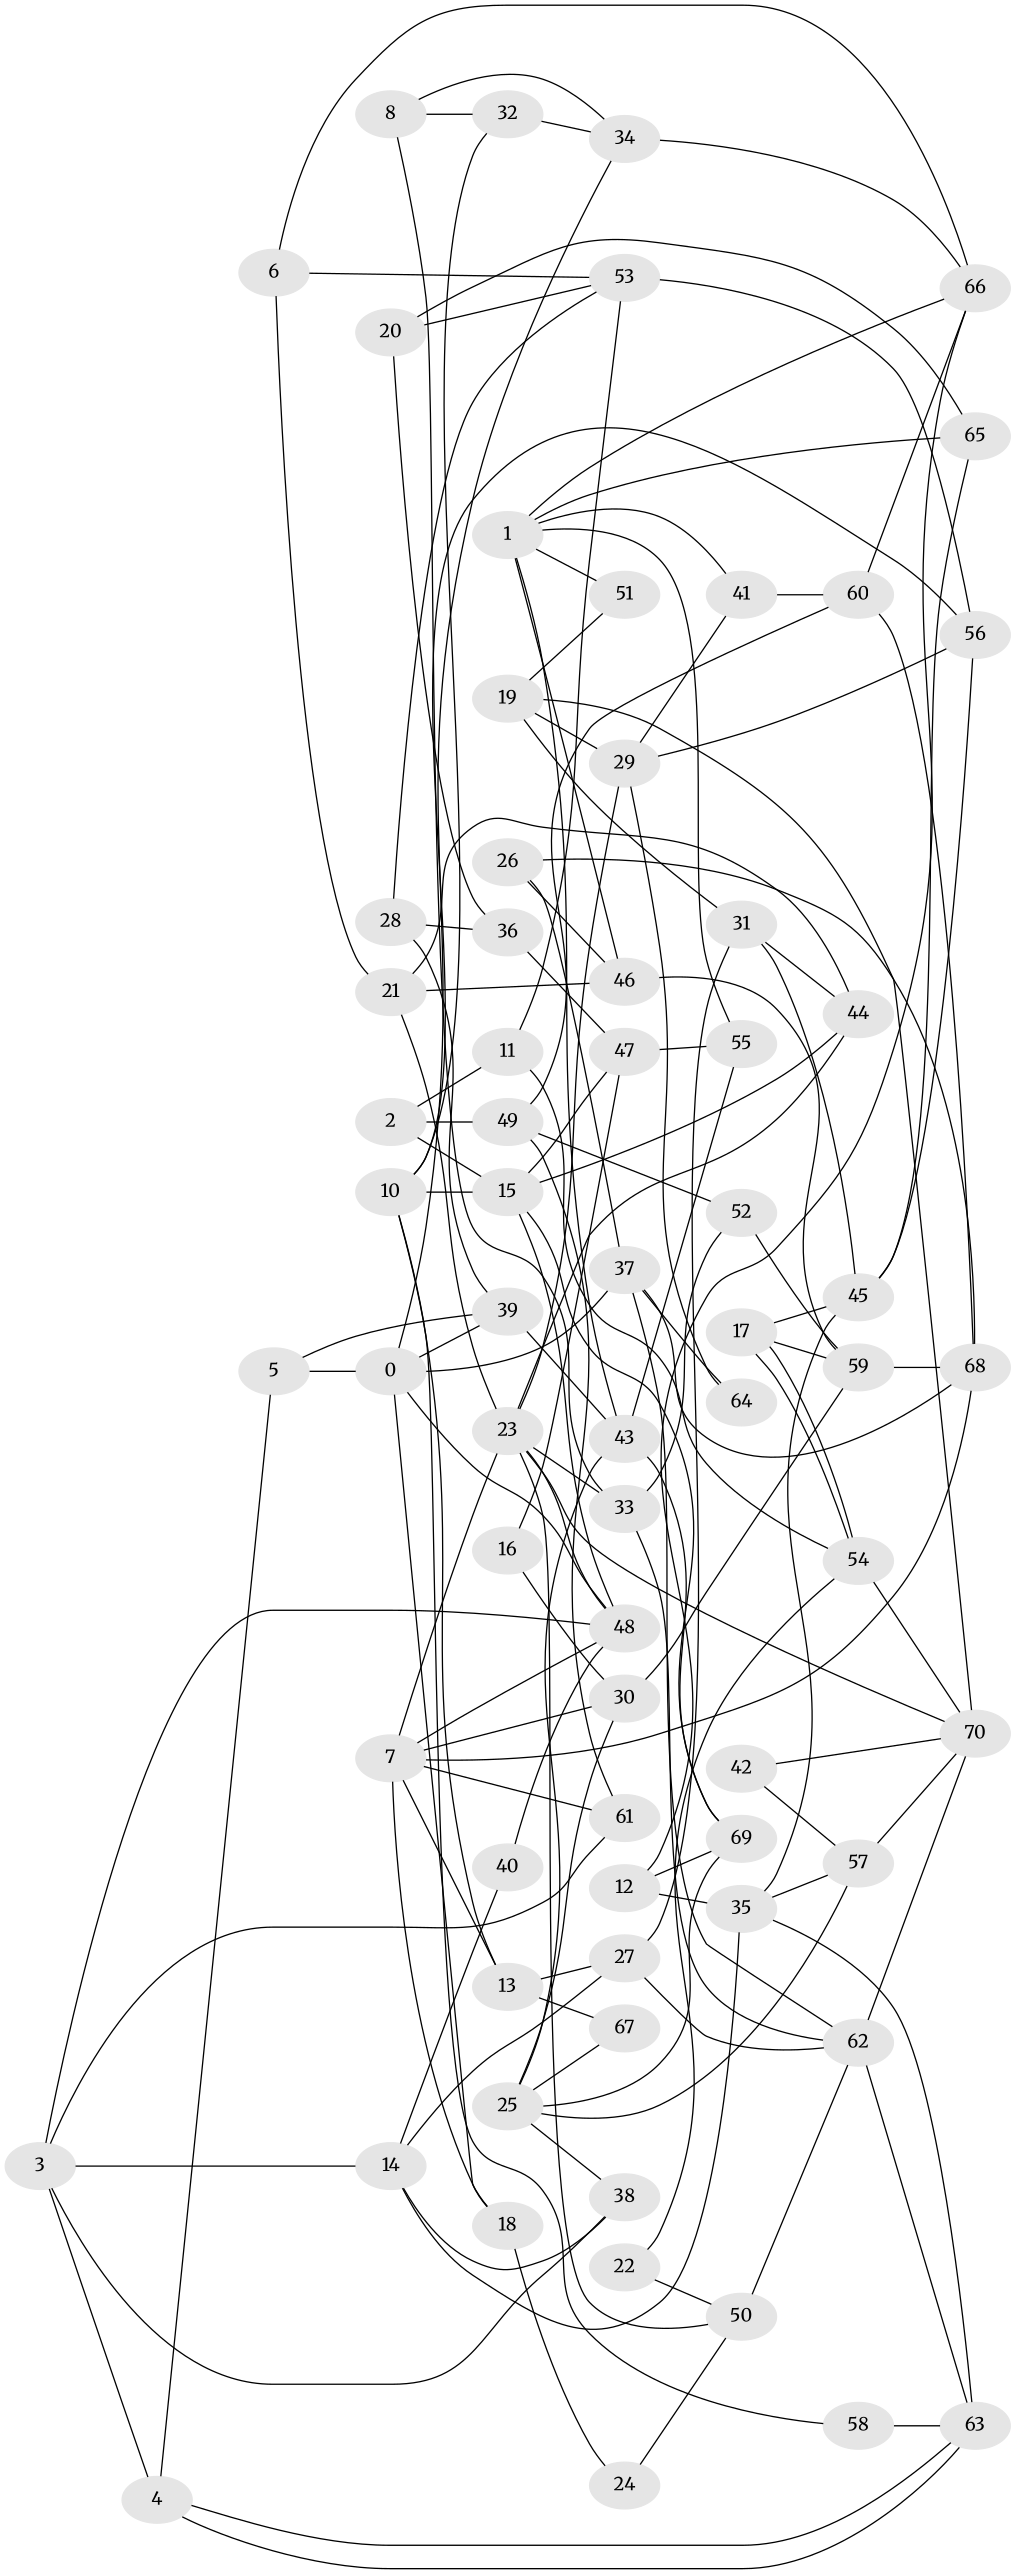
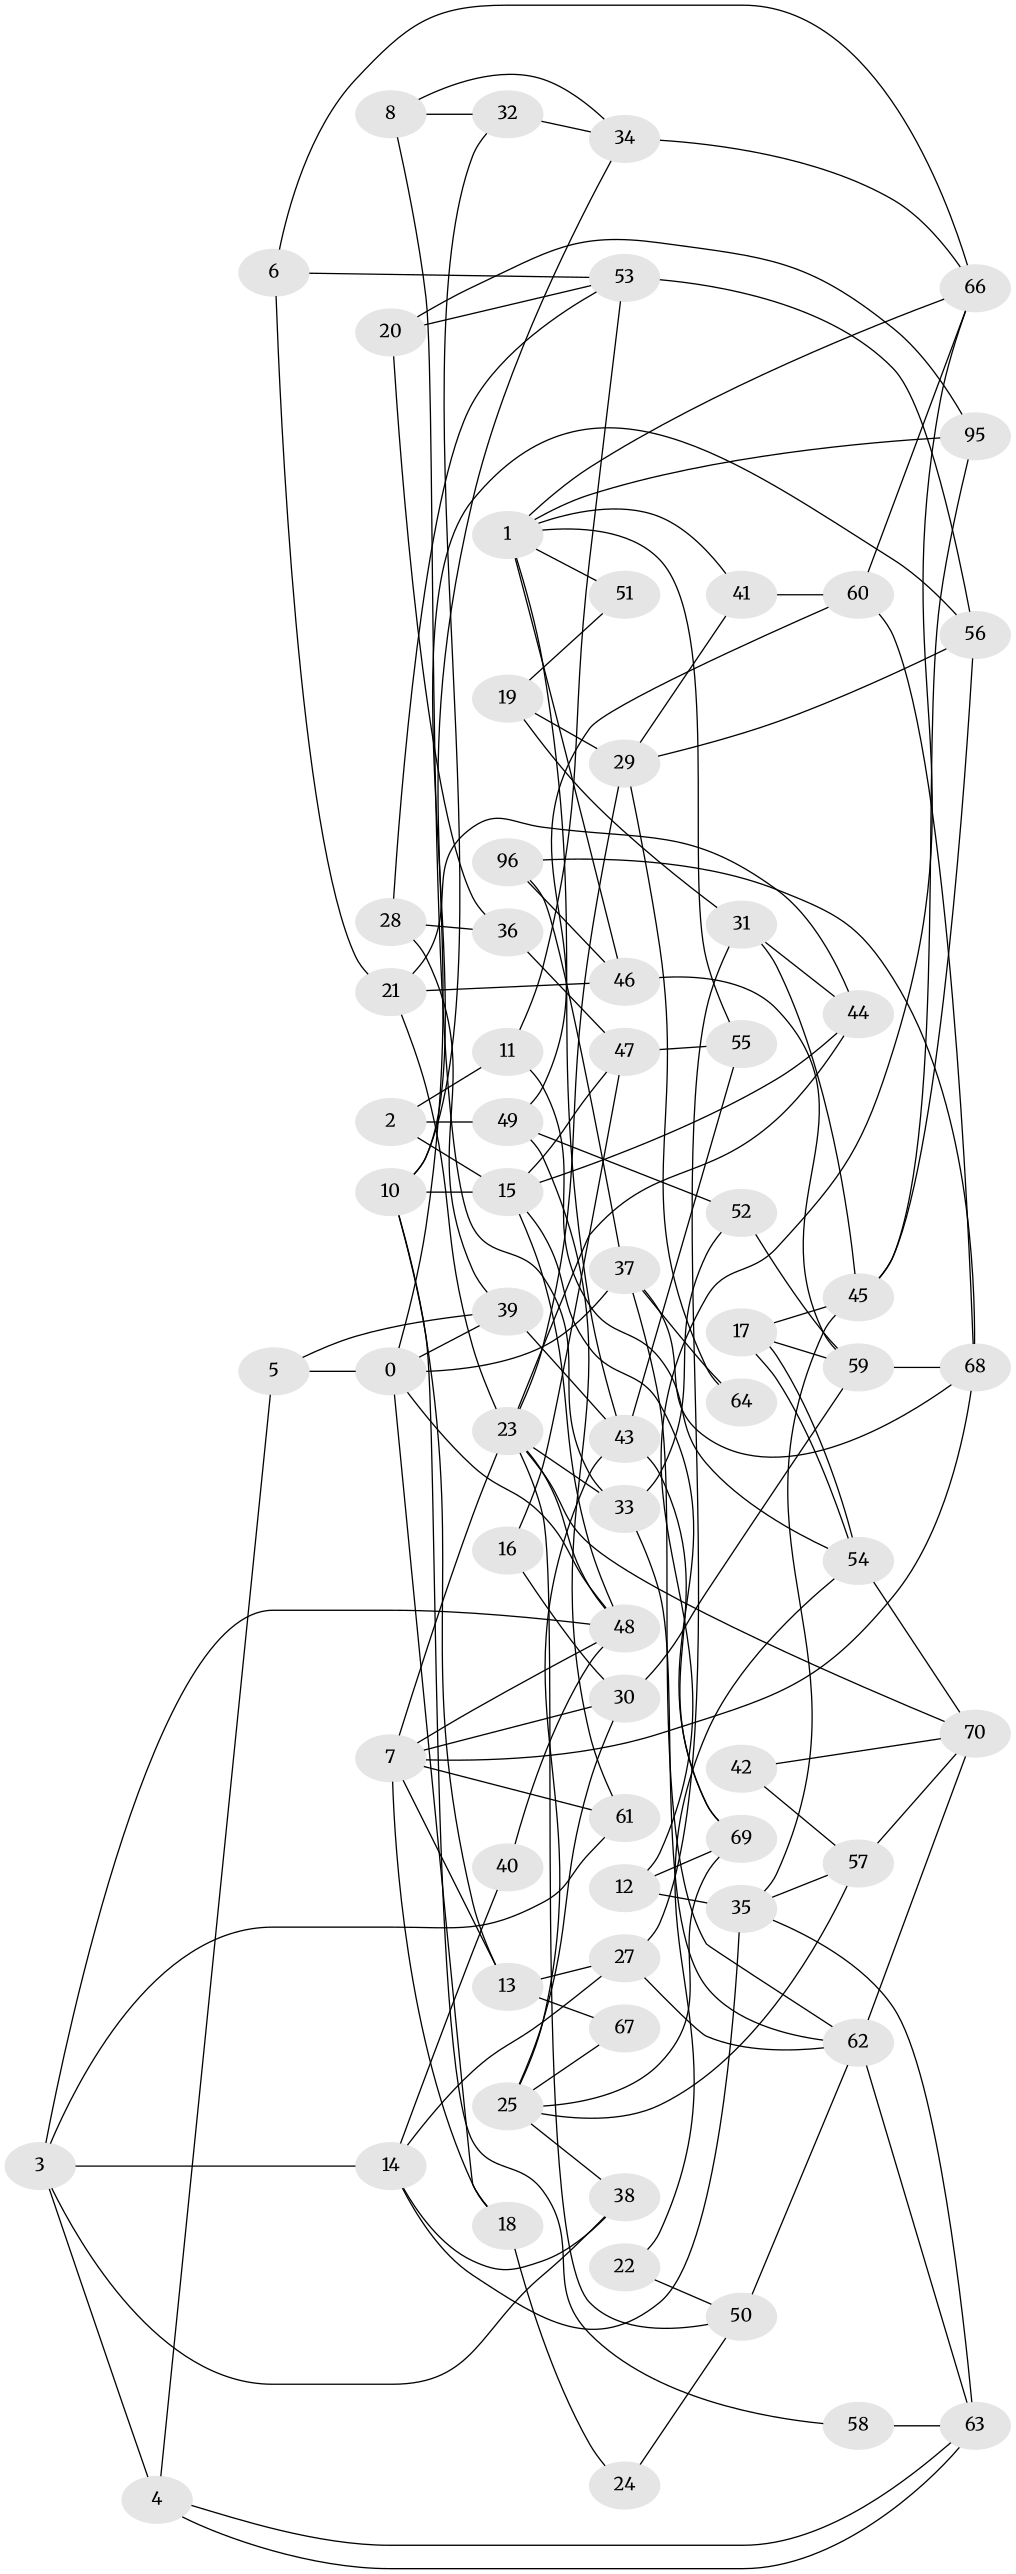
(975, 436) -> (975, 436)
(508, 862) -> (508, 862)
(909, 1110) -> none
